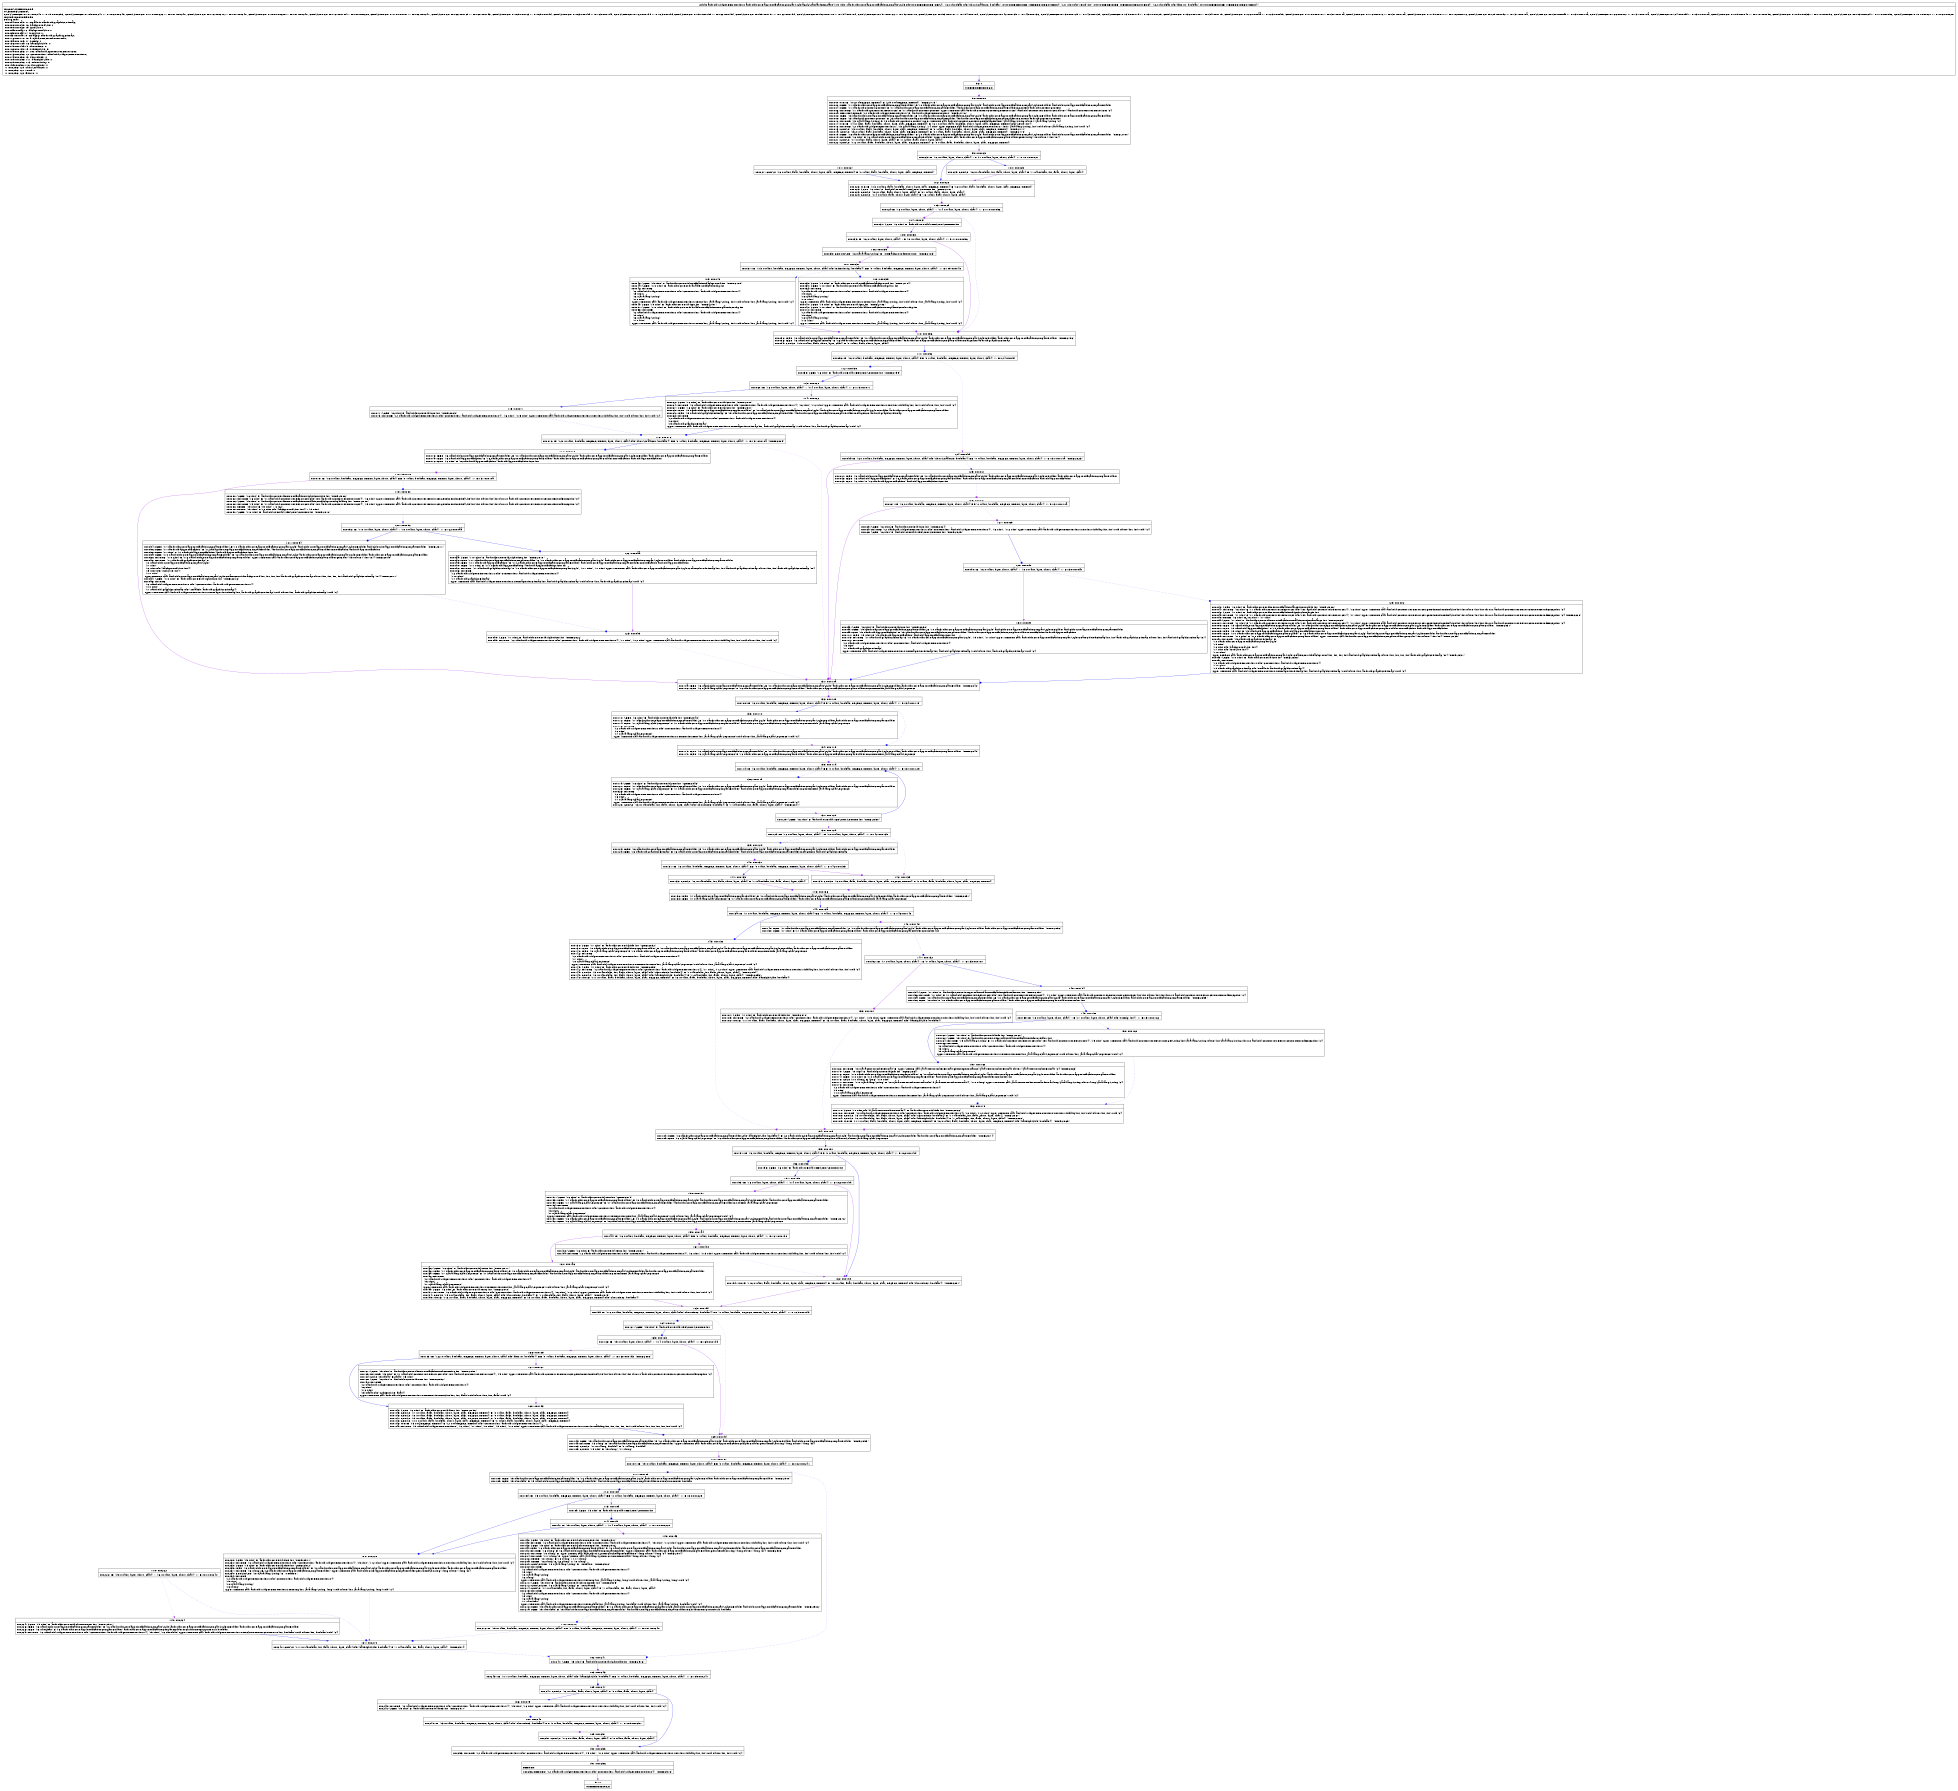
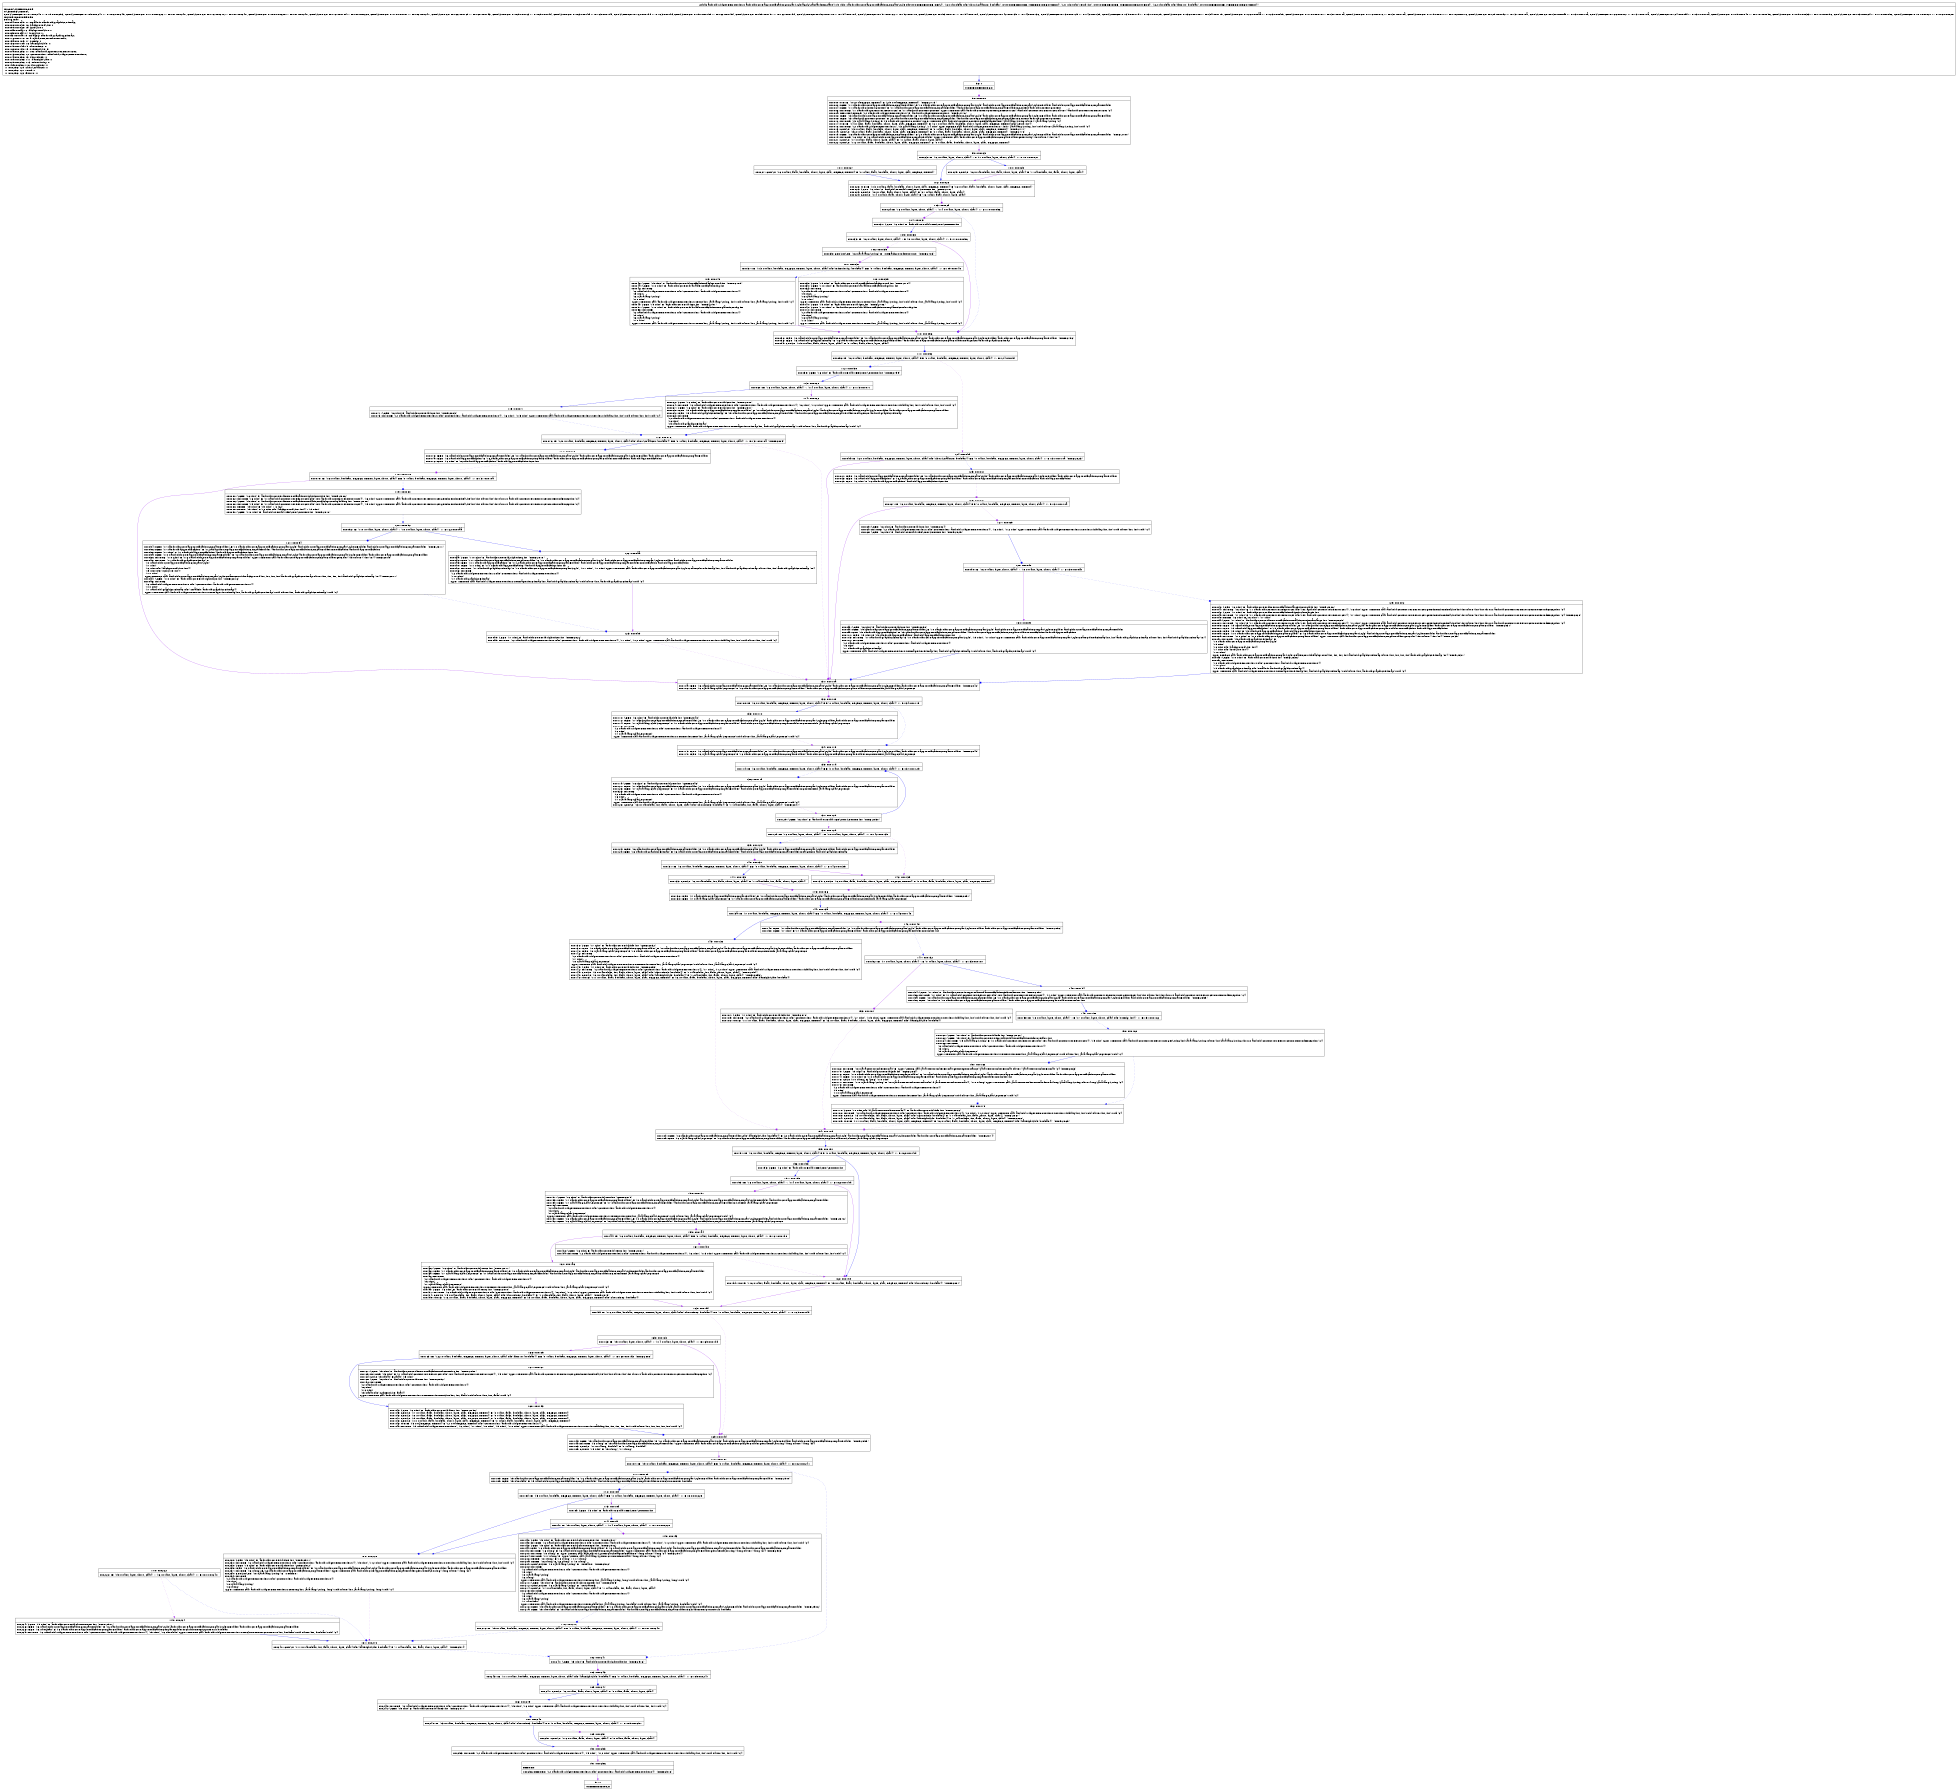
(857, 273) -> none
(919, 943) -> (919, 943)
(971, 1024) -> (1062, 1059)
(956, 1051) -> (957, 1051)
(668, 1325) -> none
(599, 1347) -> (599, 1347)
(536, 1361) -> none
(670, 1723) -> (538, 1741)
